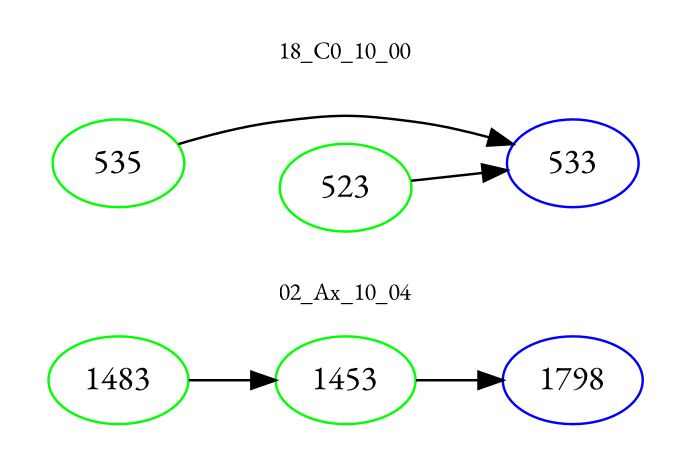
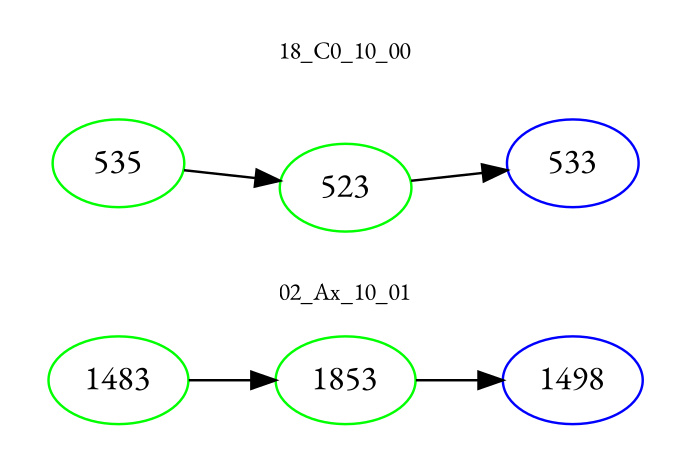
(333, 116) -> (219, 174)
(346, 294) -> (346, 294)
(346, 380) -> (346, 380)
(573, 380) -> (573, 380)
